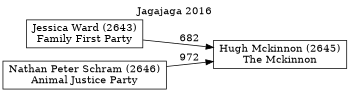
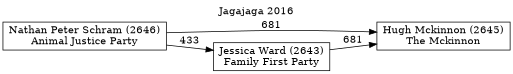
(190, 39) -> (353, 40)
none -> (186, 47)
(190, 58) -> (272, 25)
